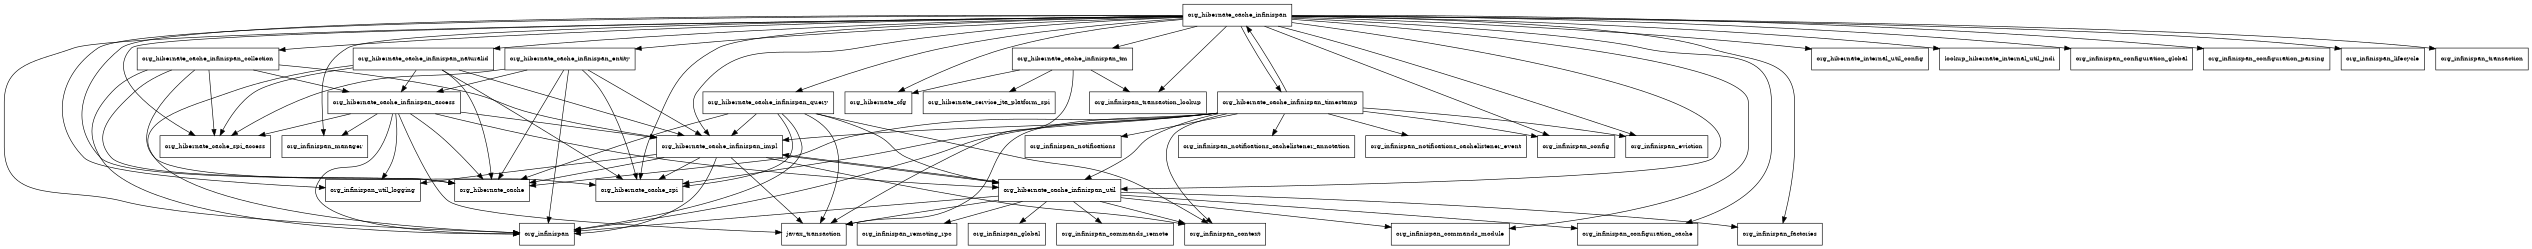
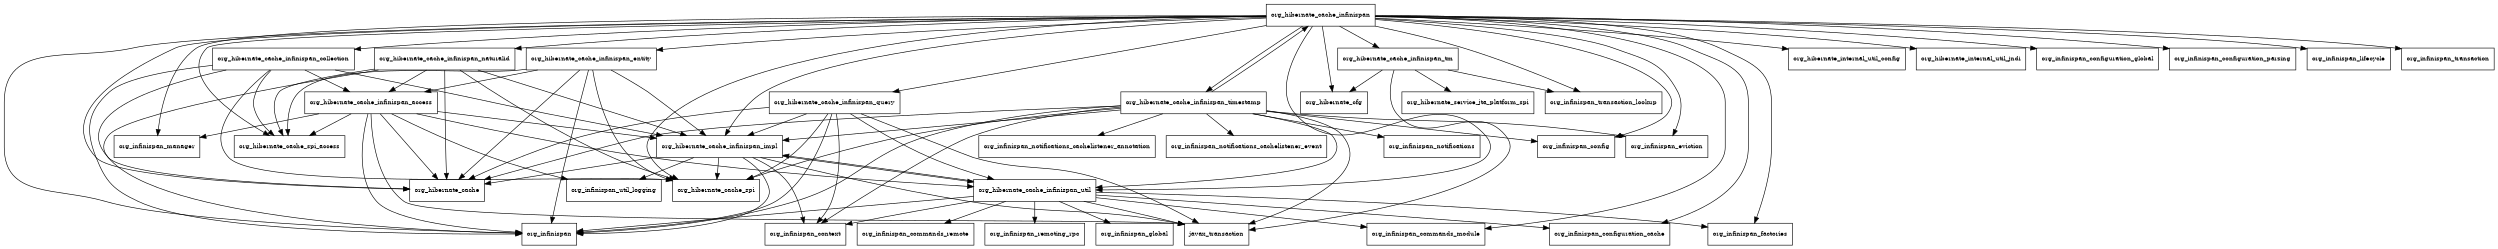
(96, 50) -> none
(2000, 59) -> (1971, 59)
